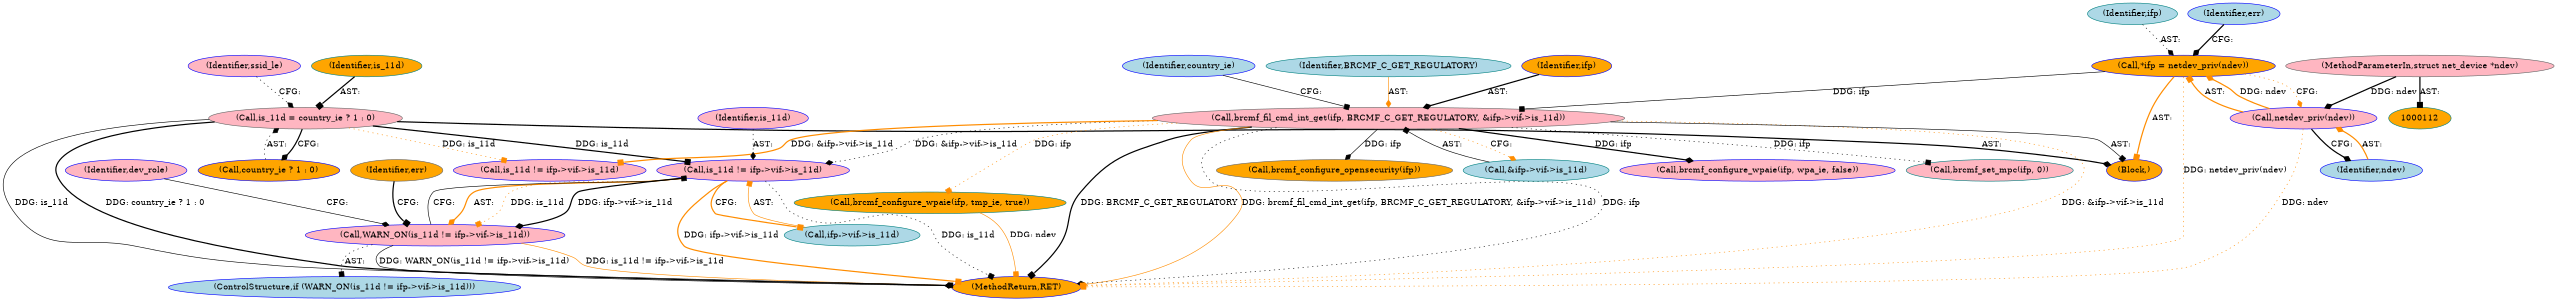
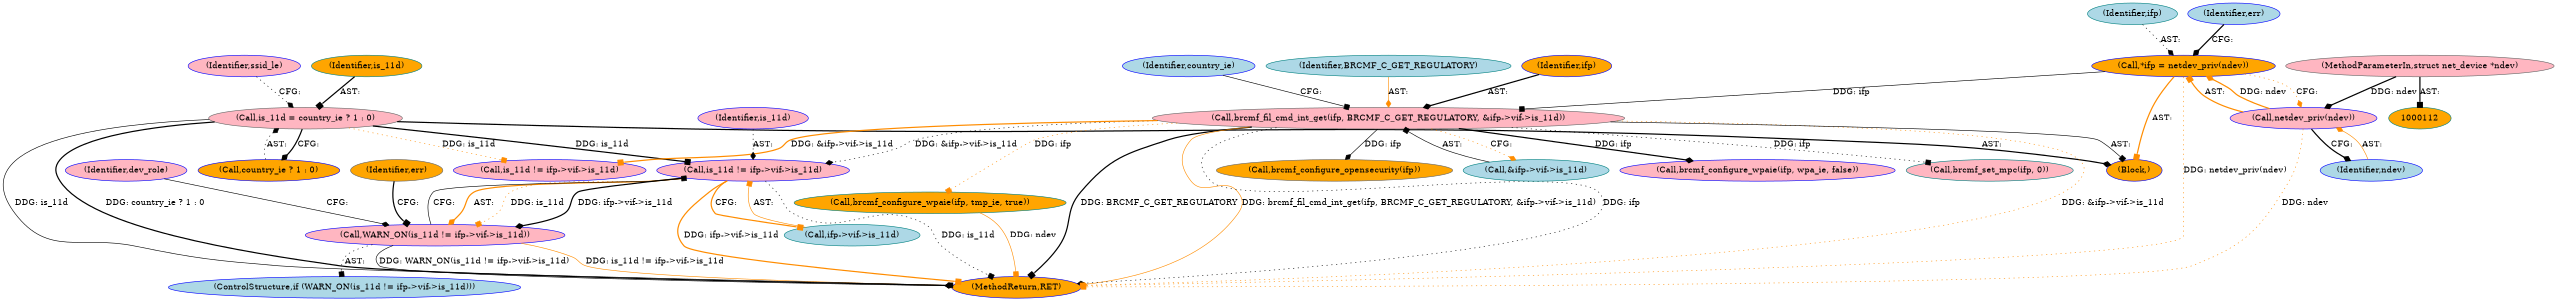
(2358, 143) -> (2358, 143)
